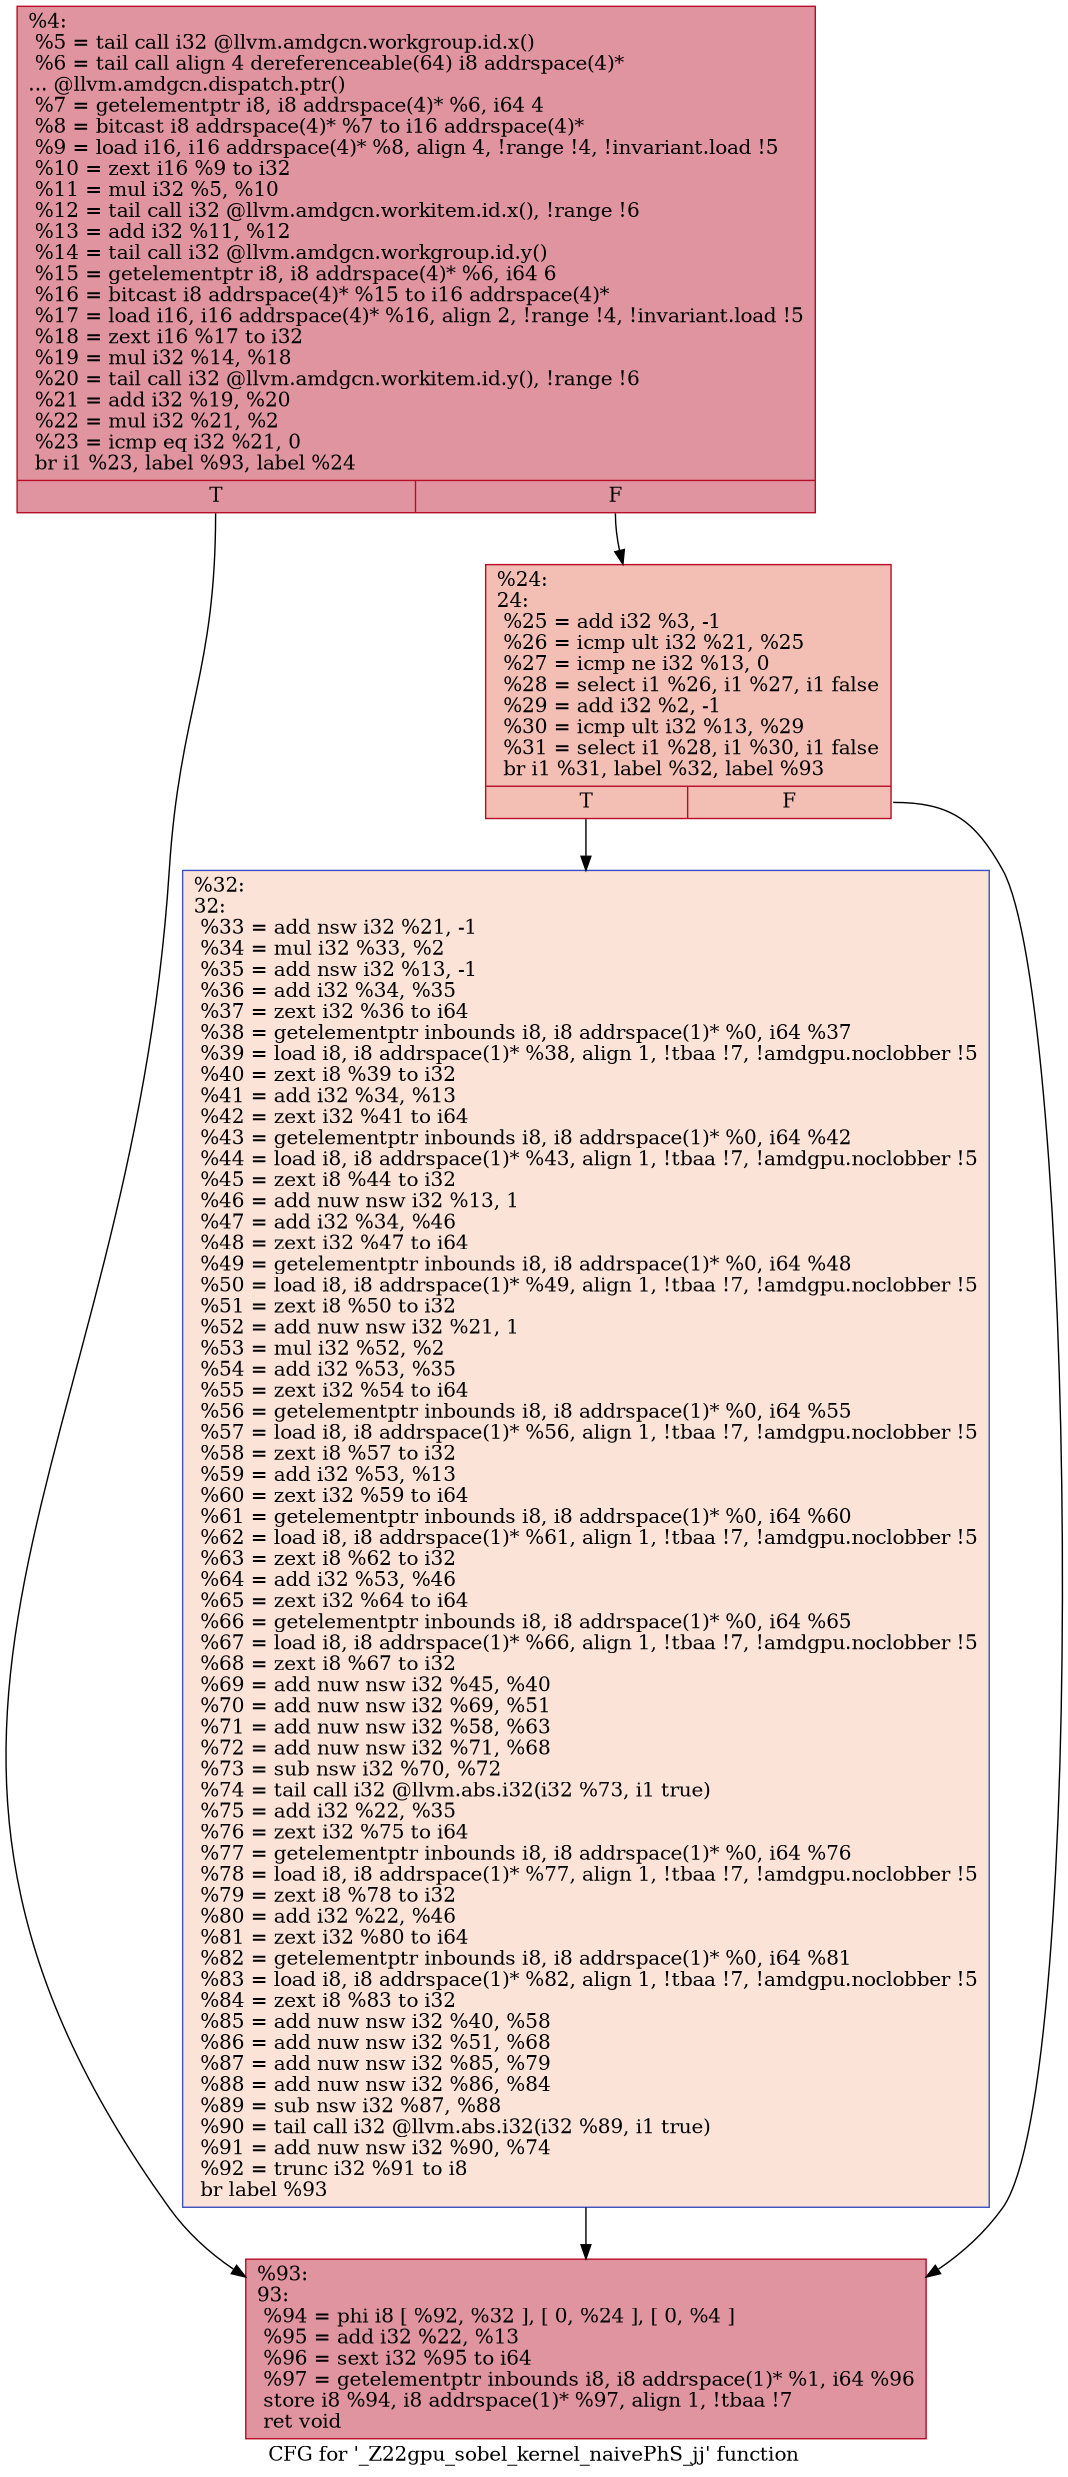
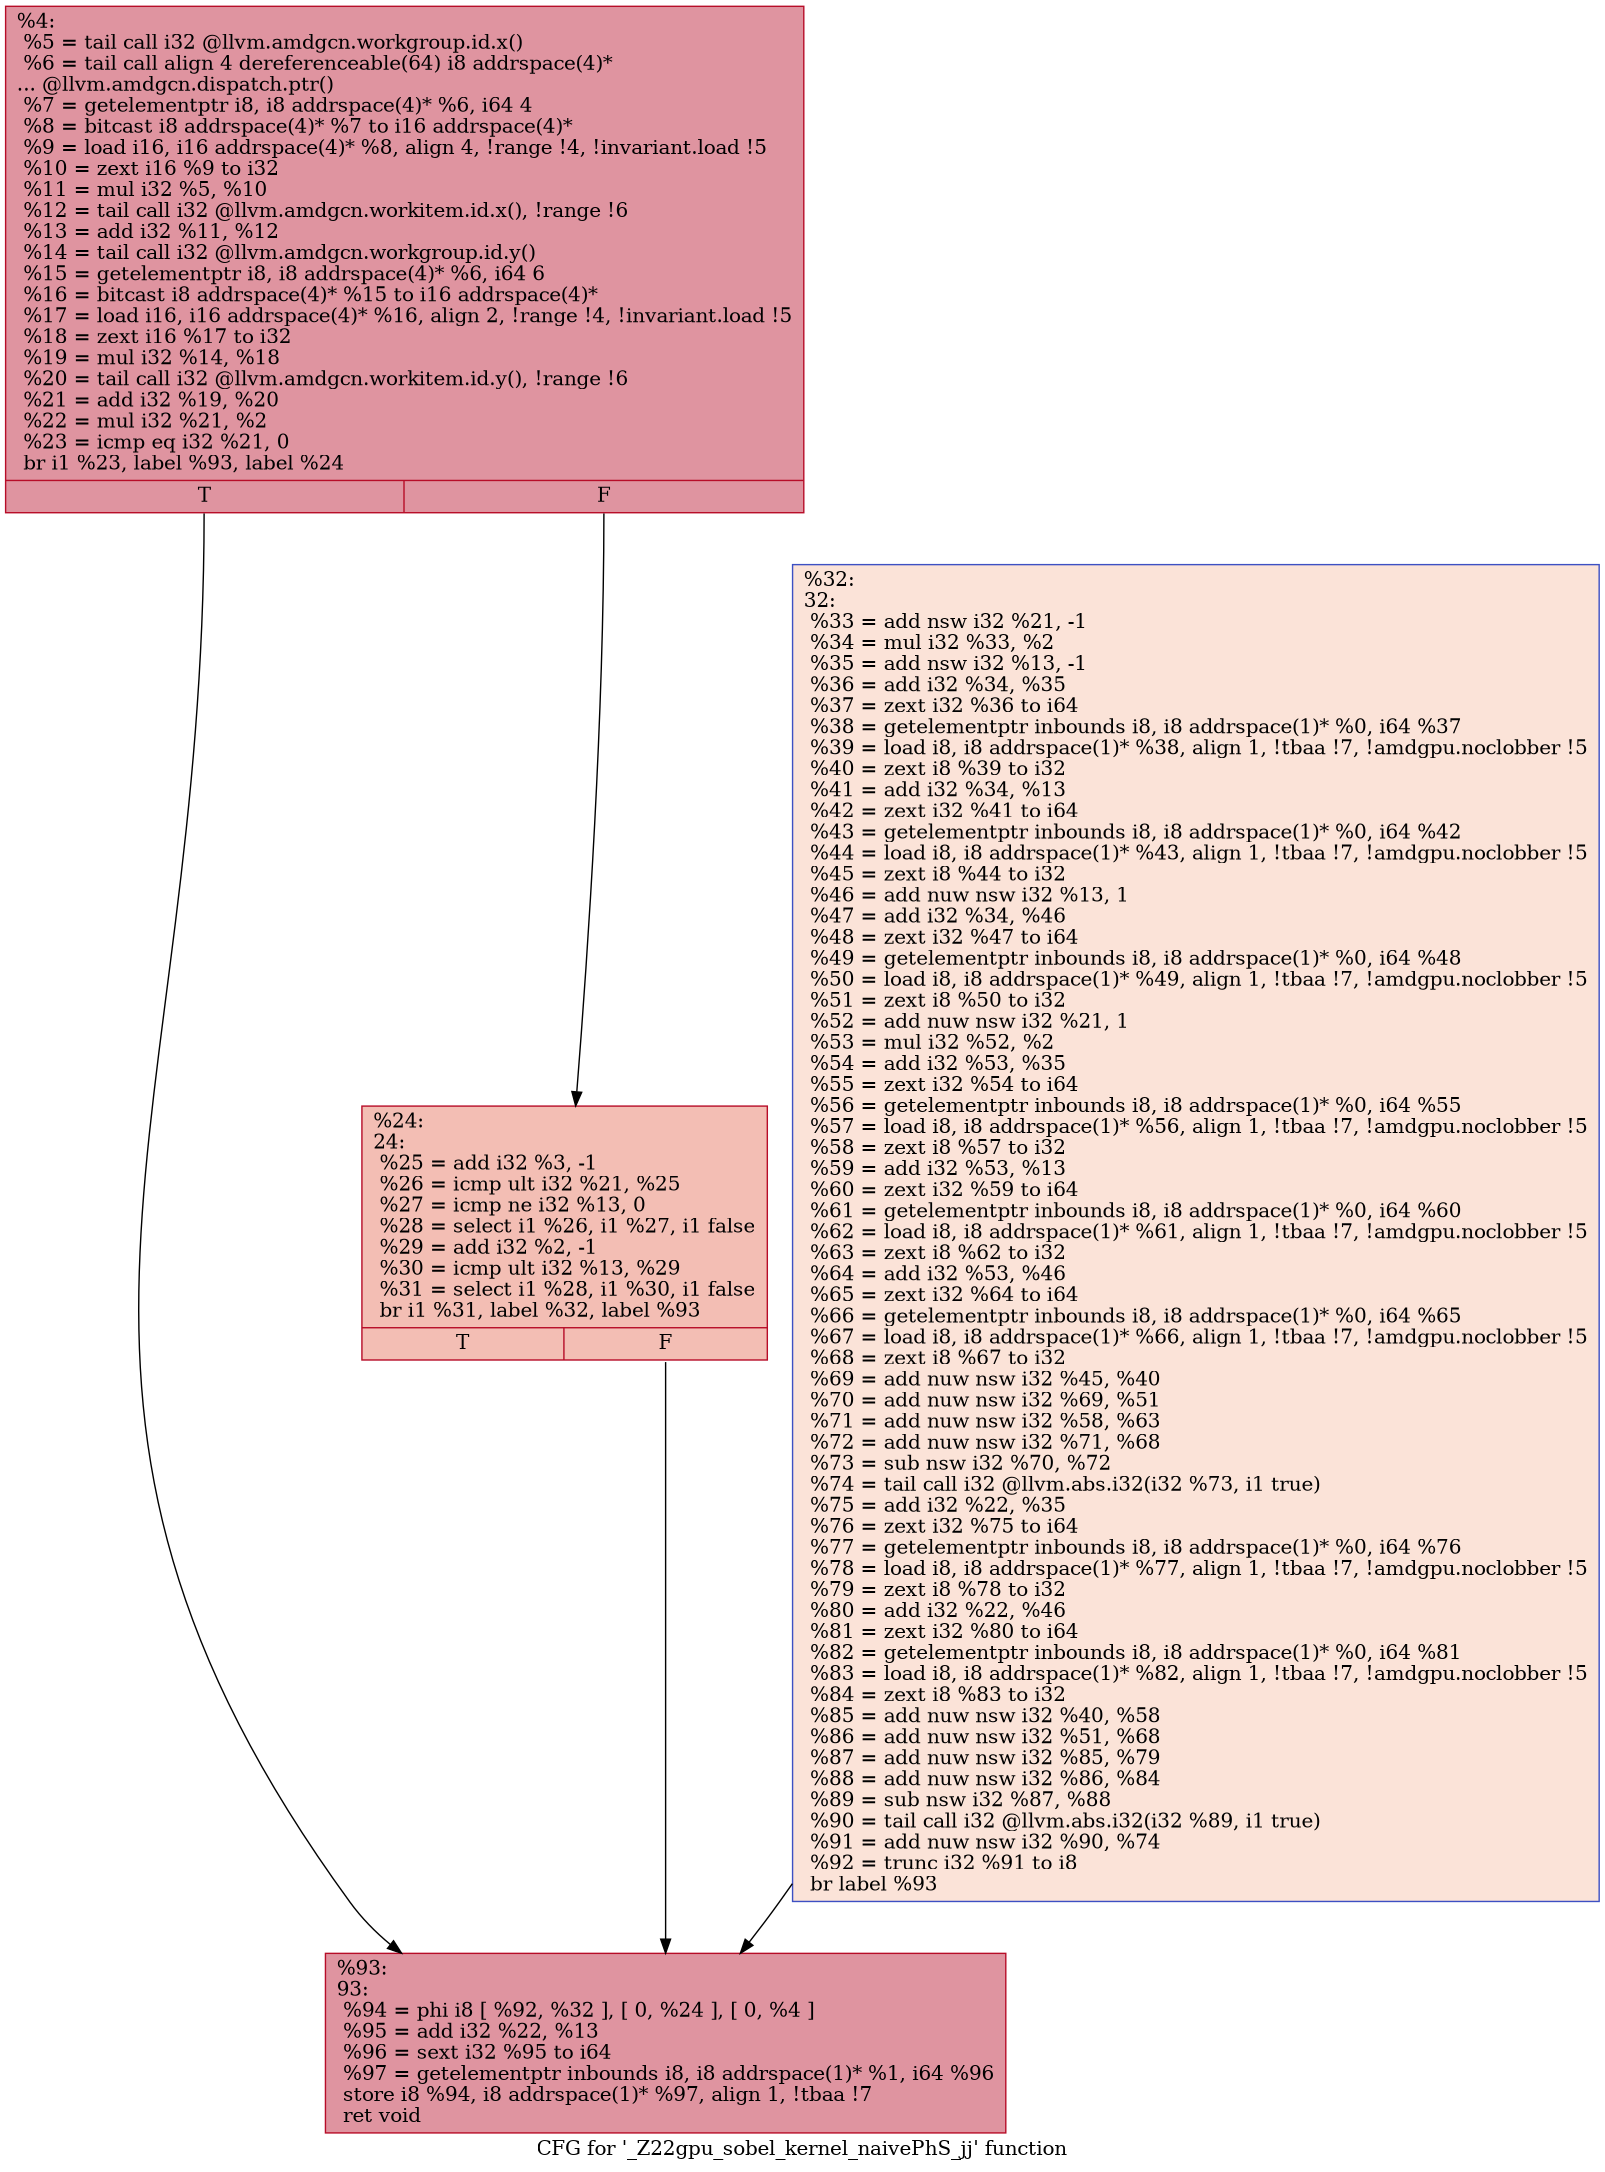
(586, 838) -> none
